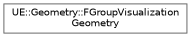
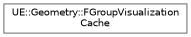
(95, 18) -> (95, 18)
